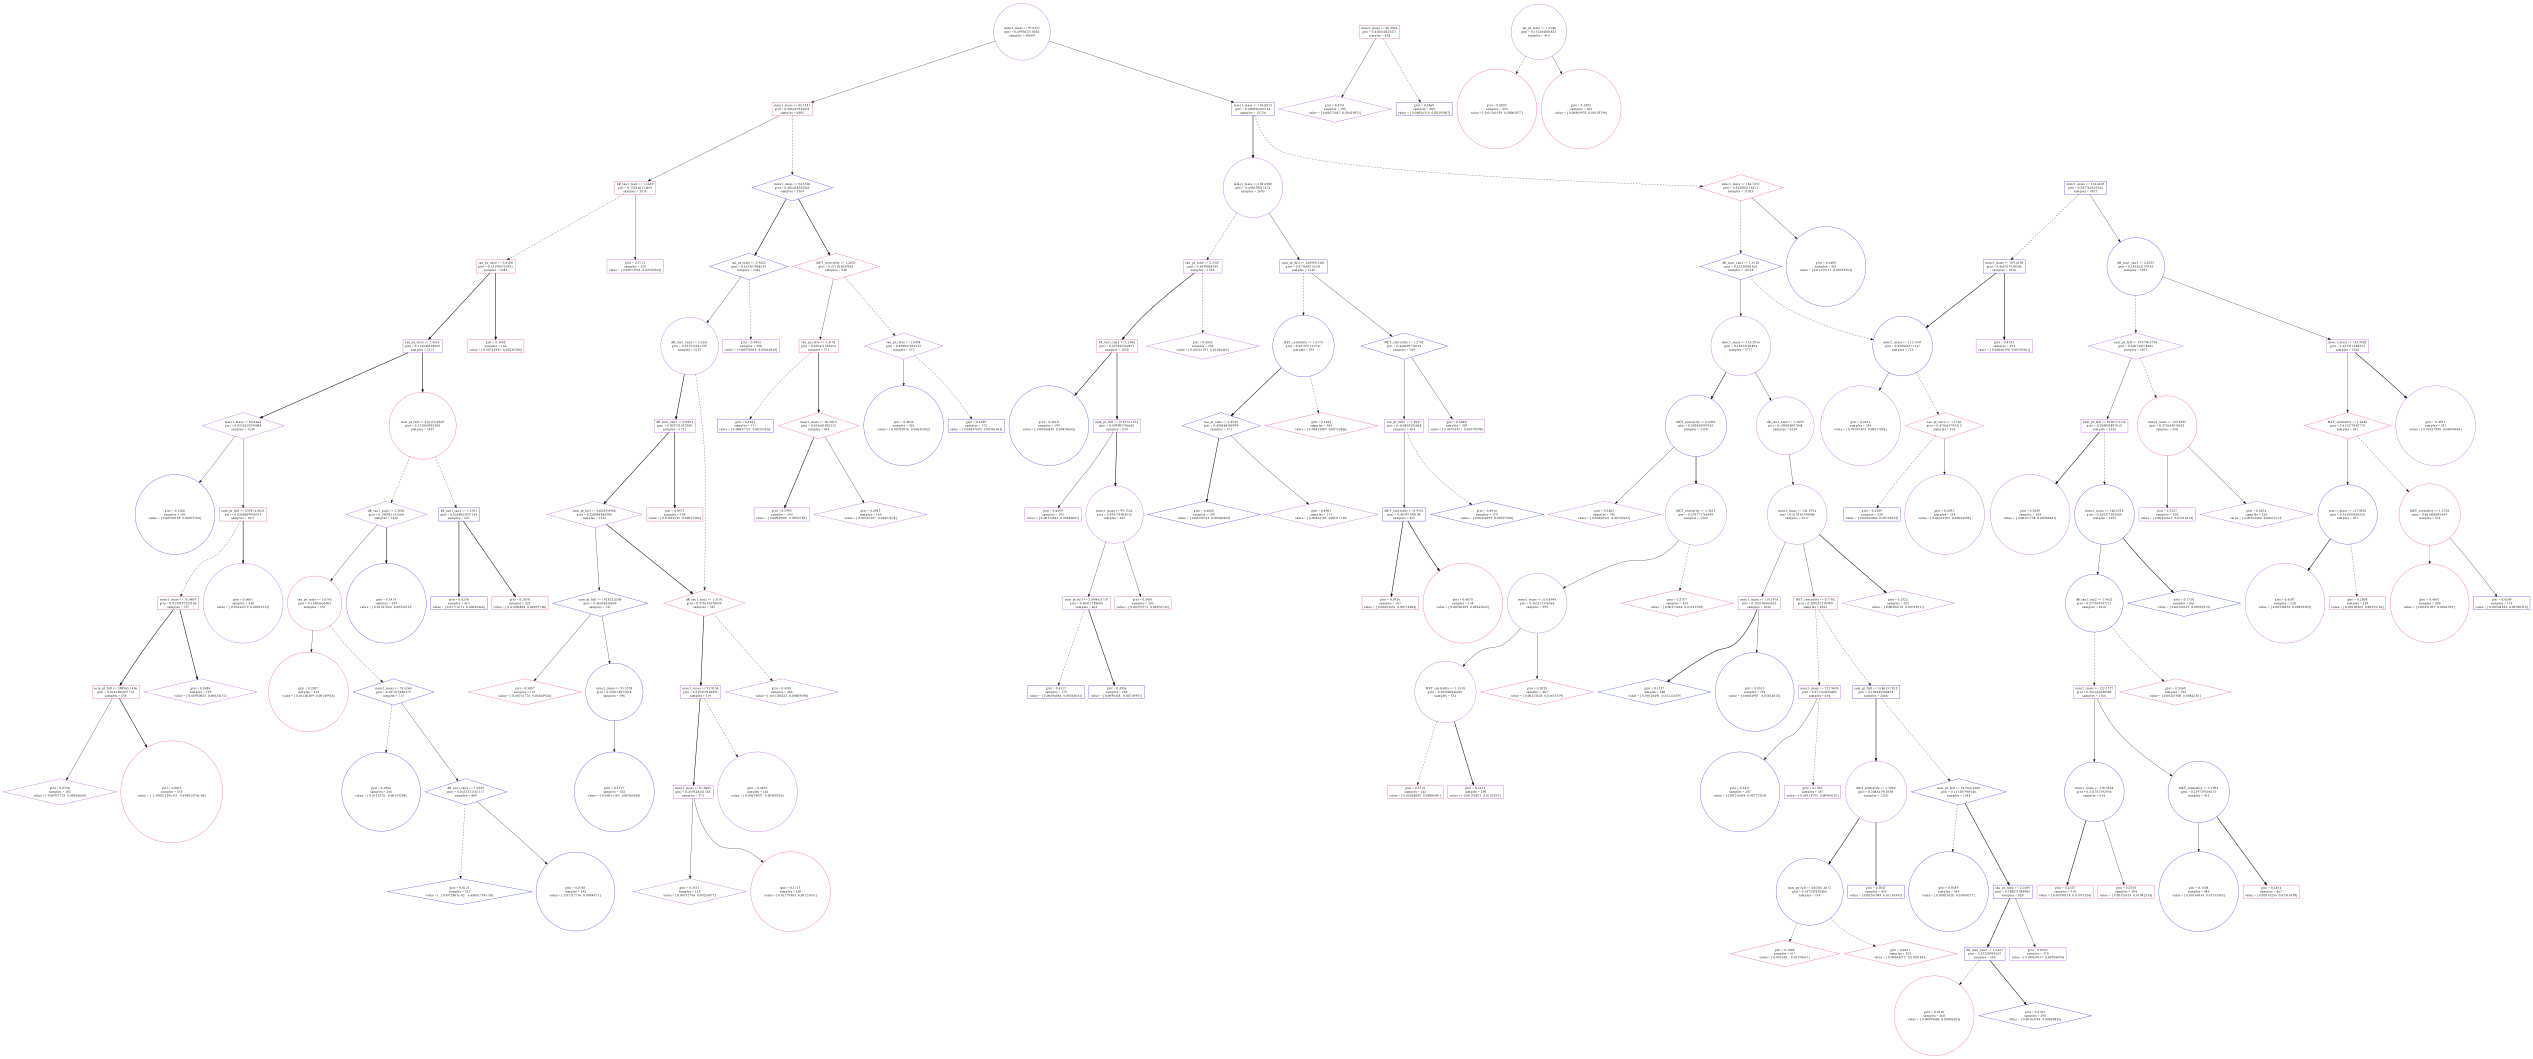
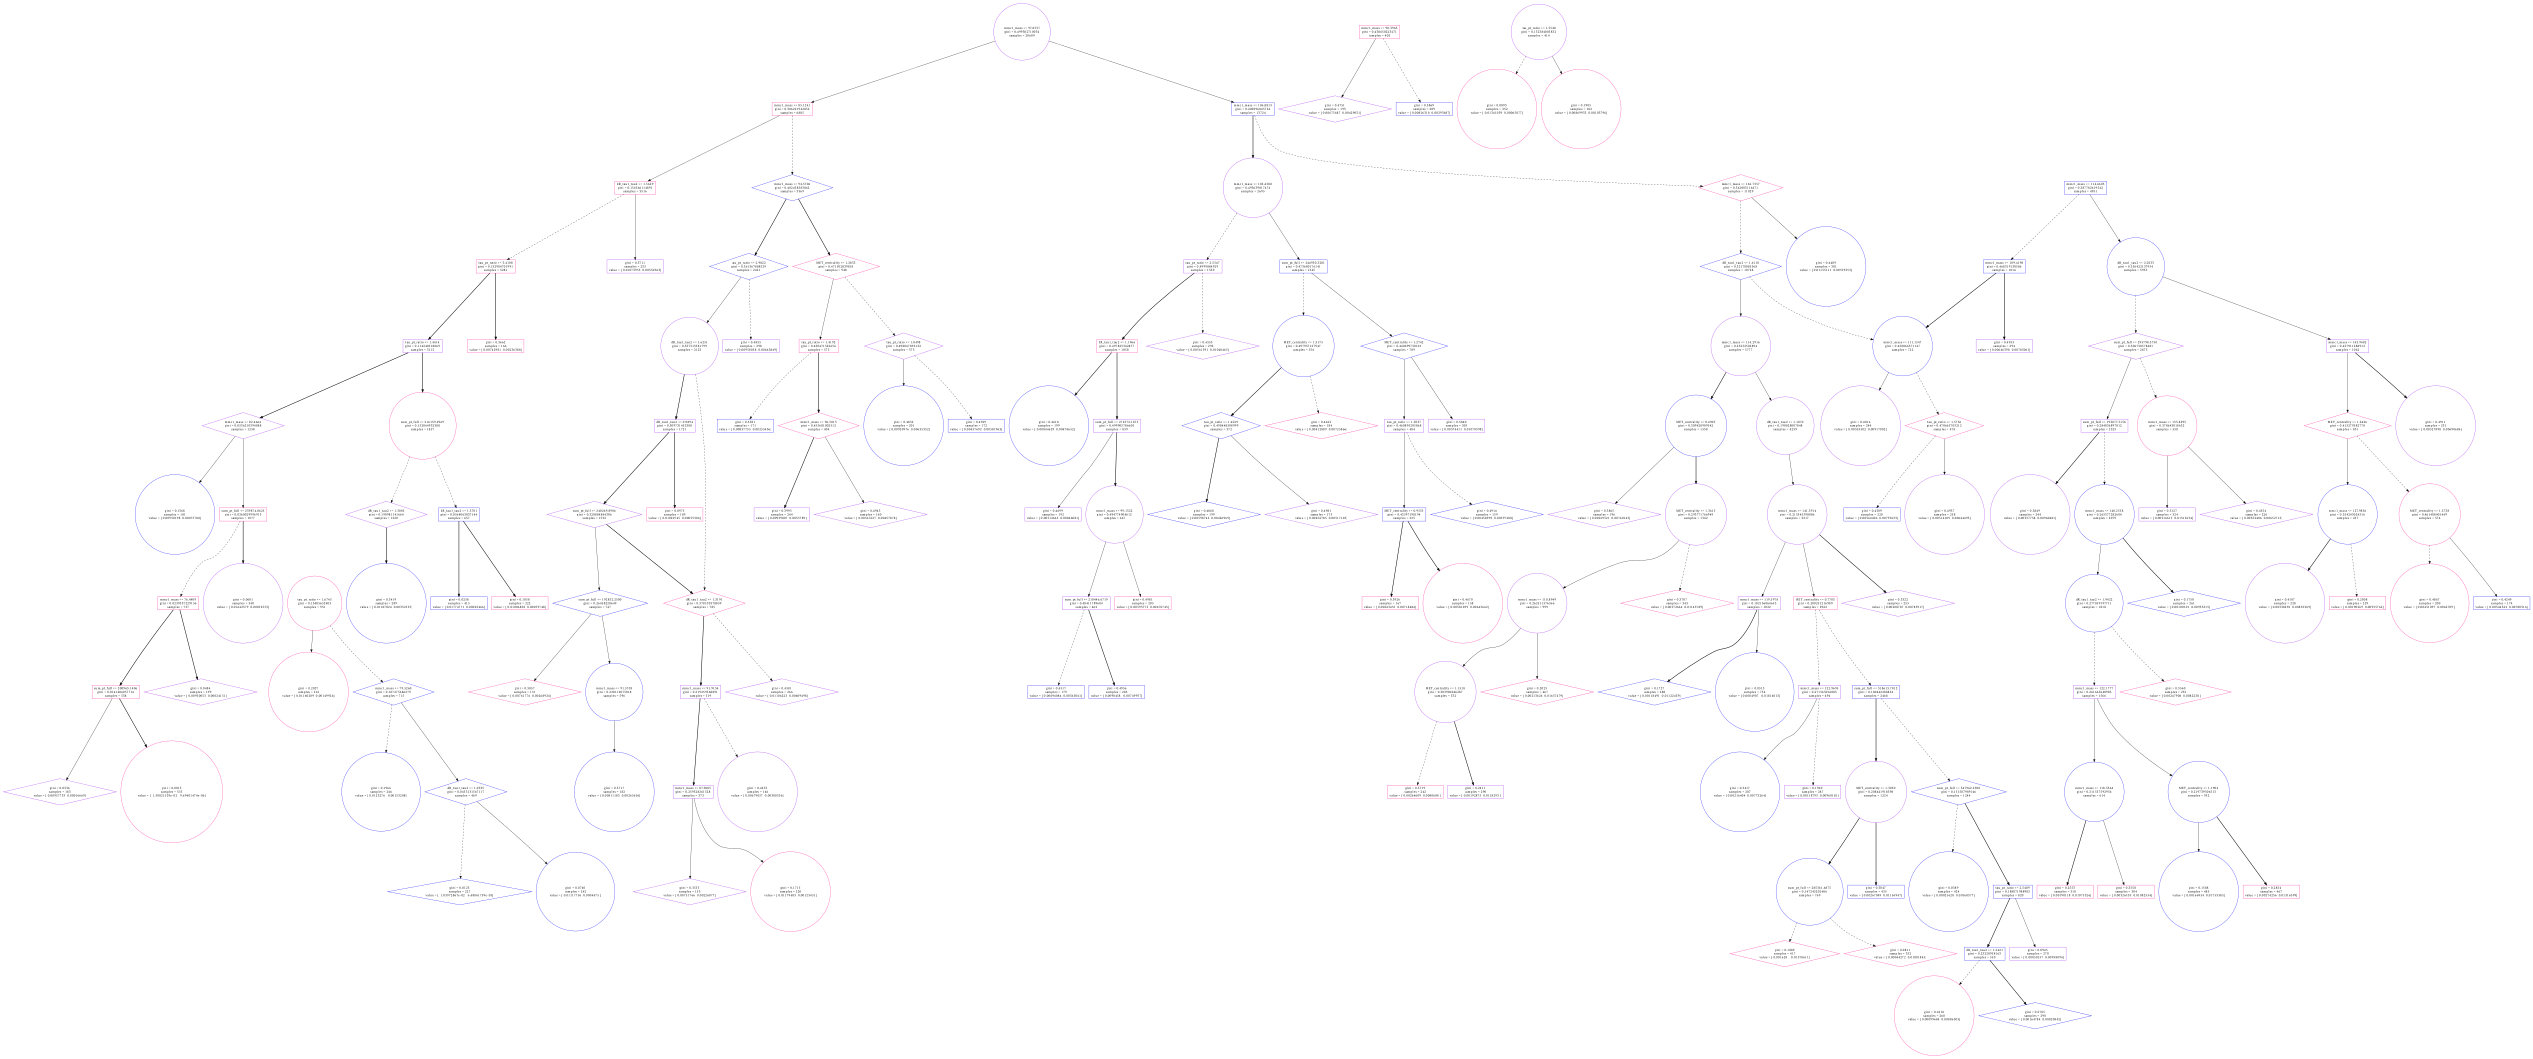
(354, 551) -> none
